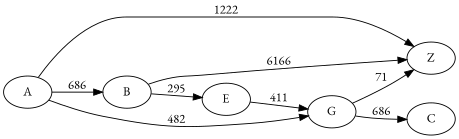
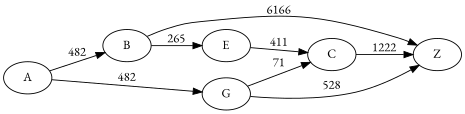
(214, 17) -> (380, 55)
(381, 77) -> (332, 85)
(77, 85) -> (77, 52)
(177, 89) -> (177, 39)
(275, 105) -> (274, 50)
(381, 111) -> (279, 63)
